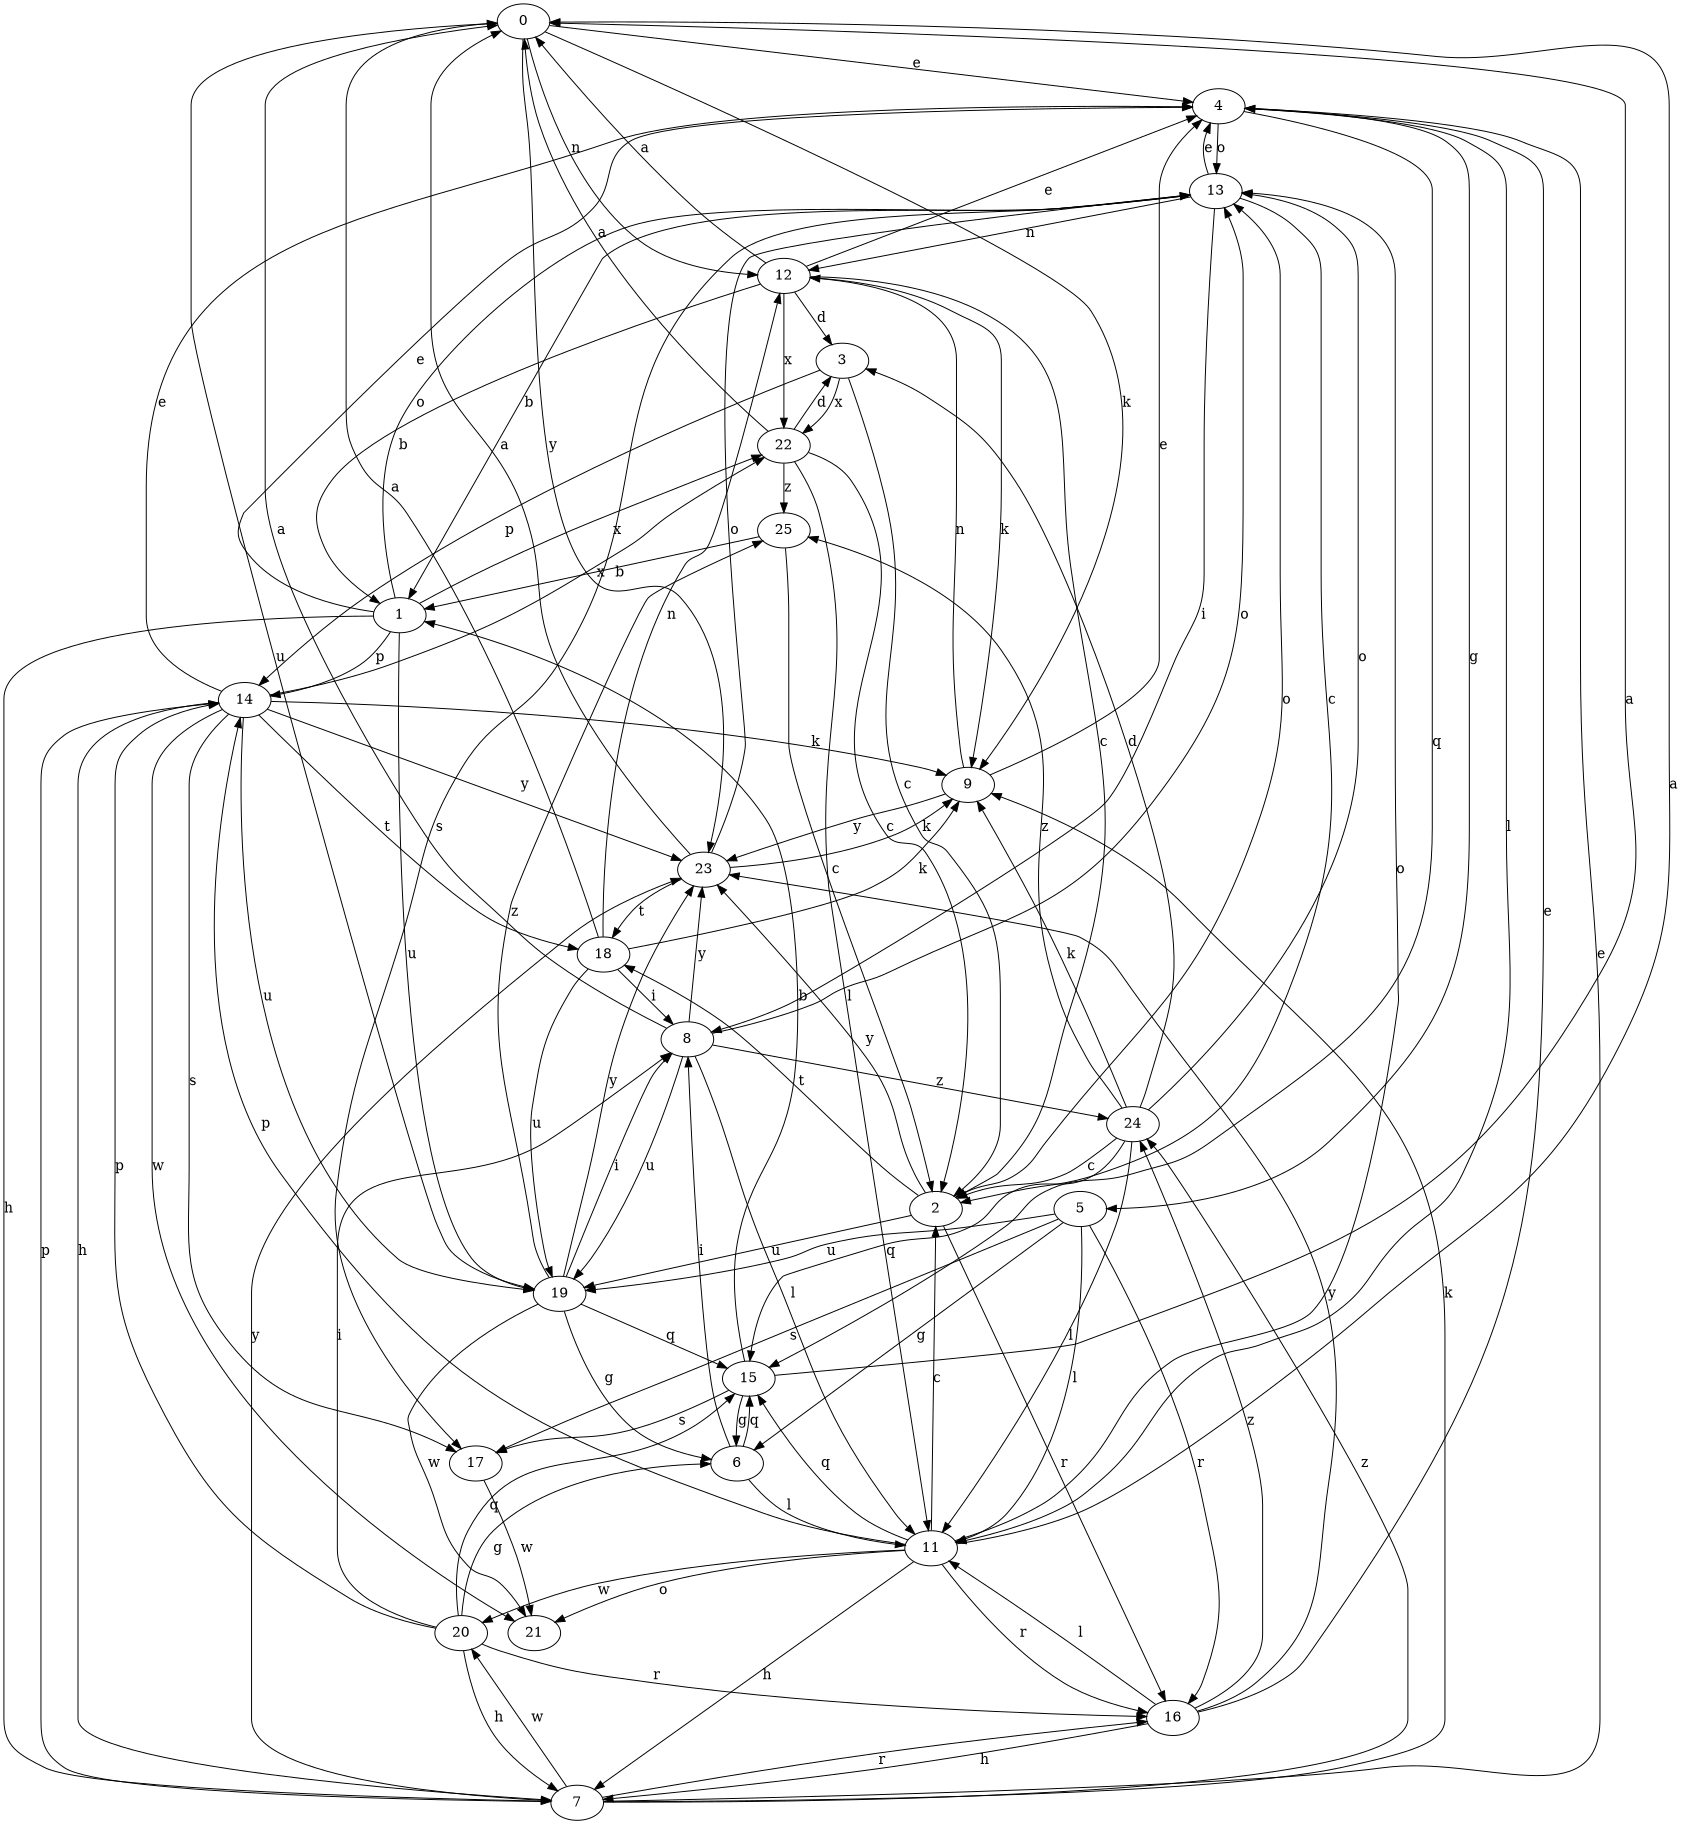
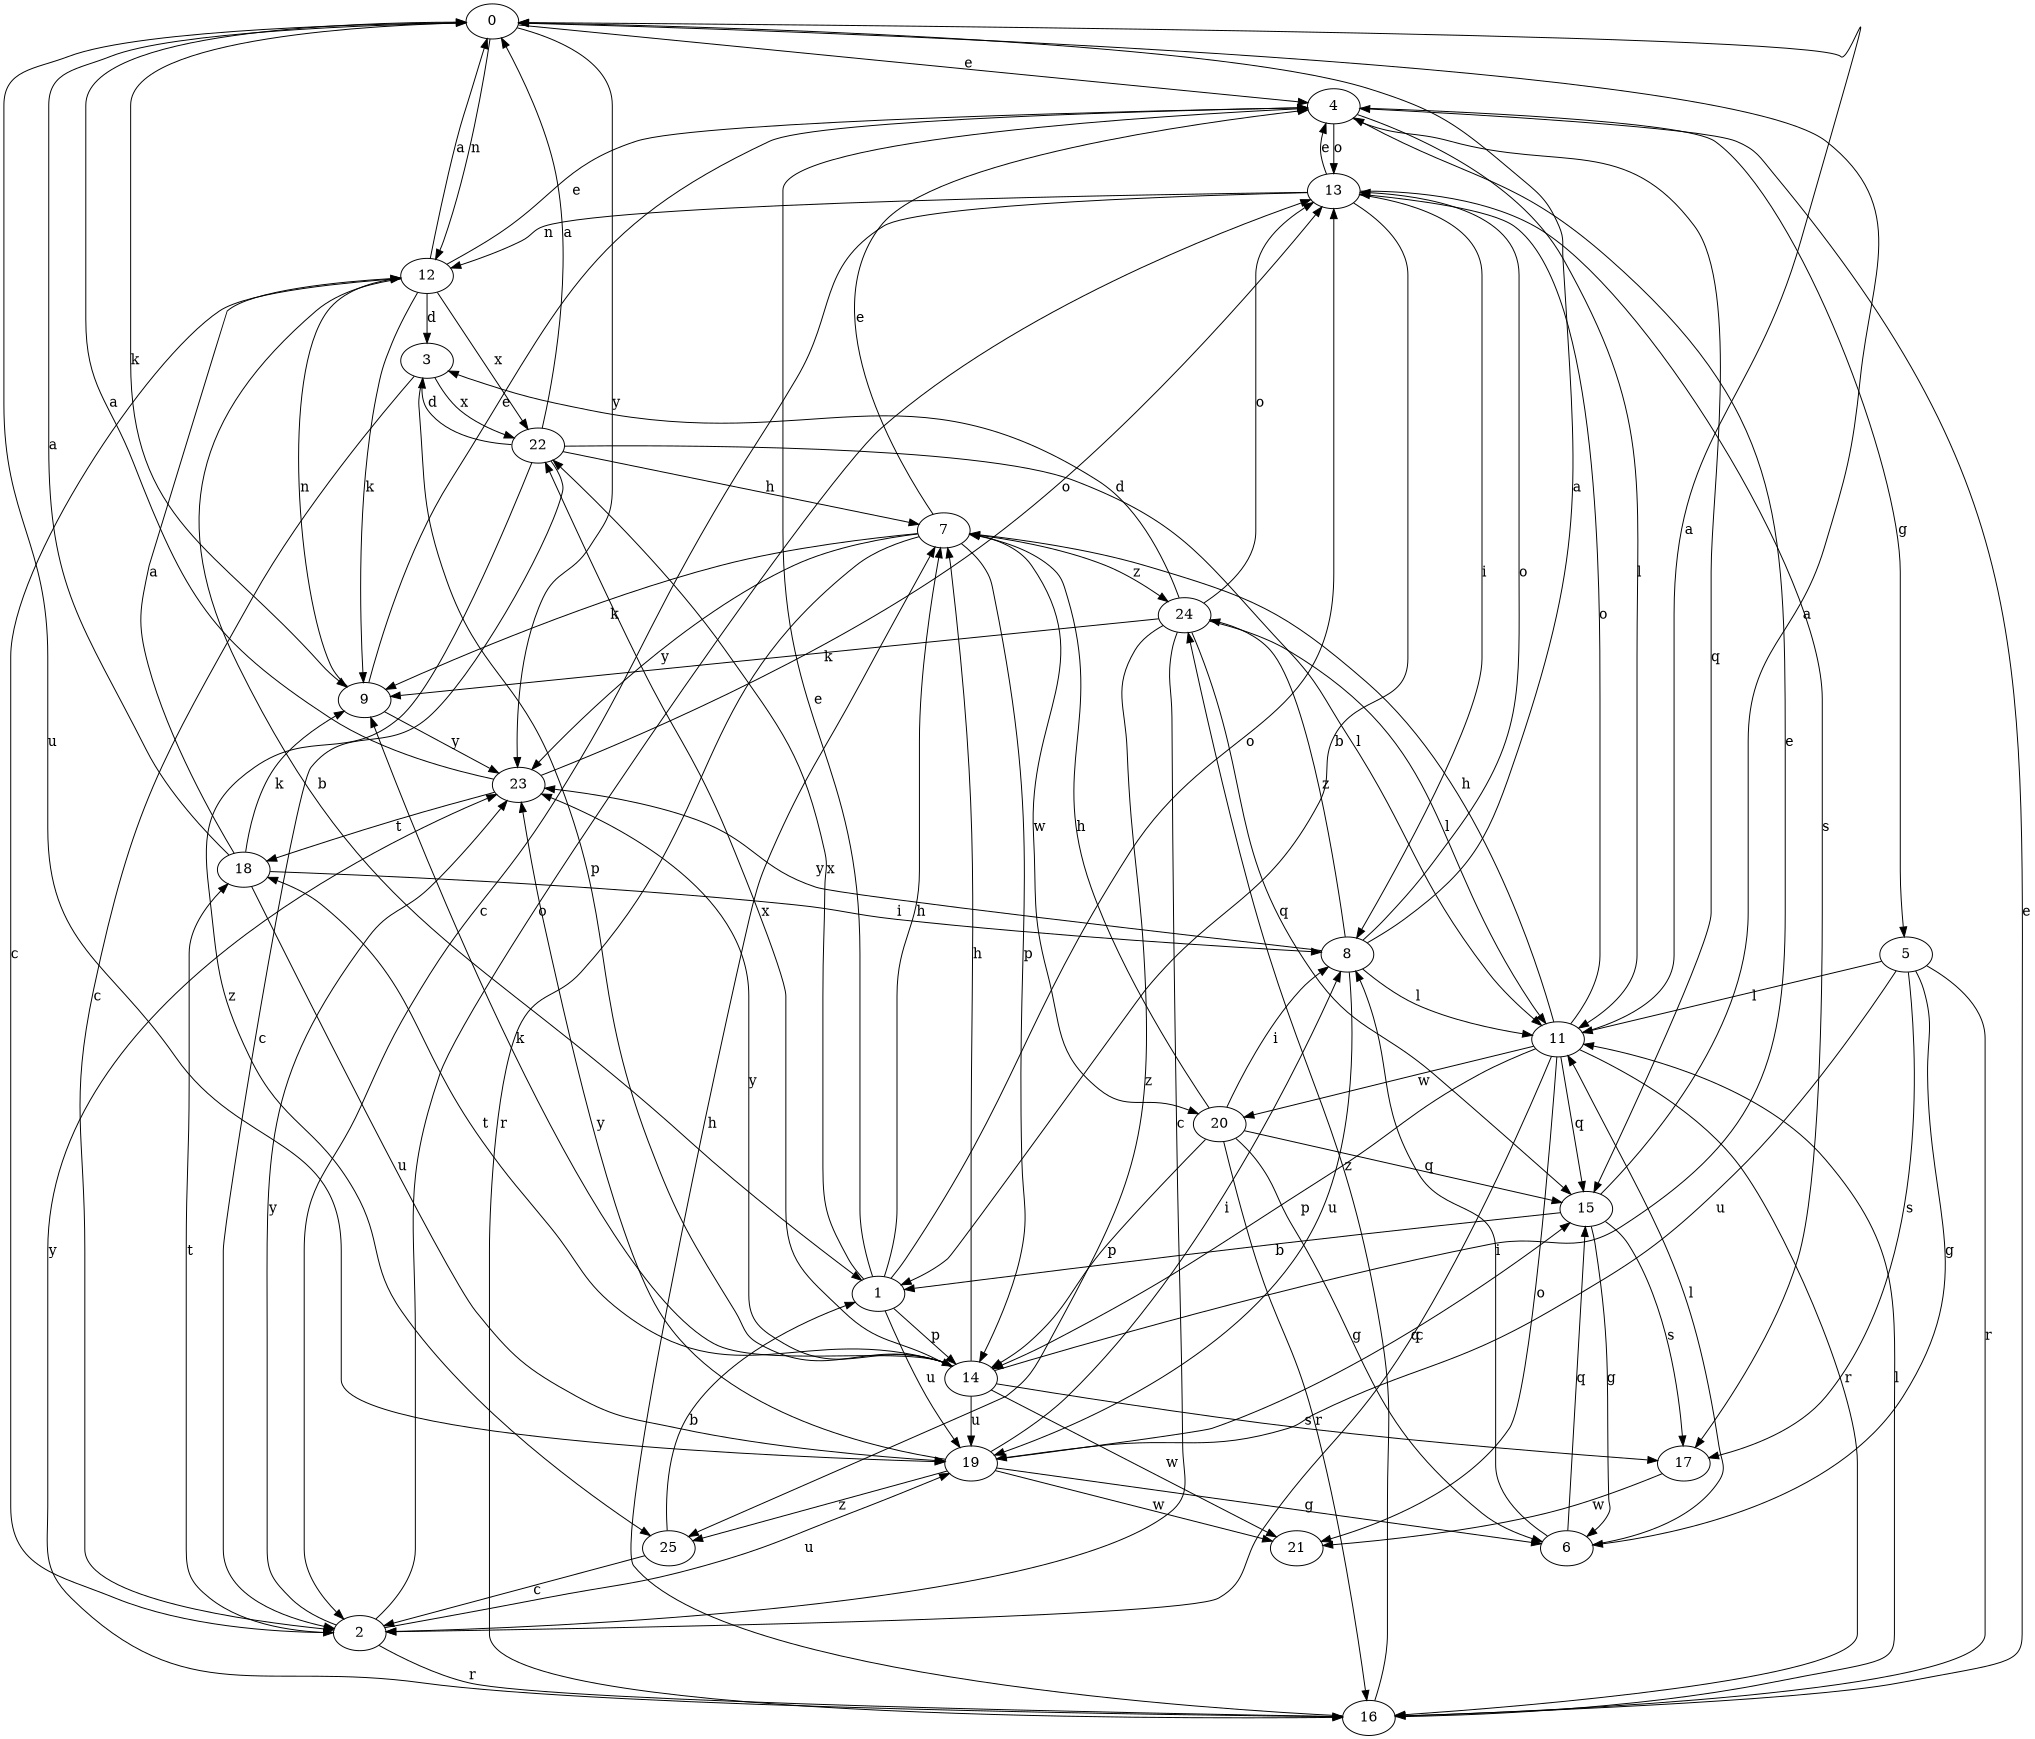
none -> (736, 487)
(672, 615) -> (154, 573)
(842, 851) -> none
